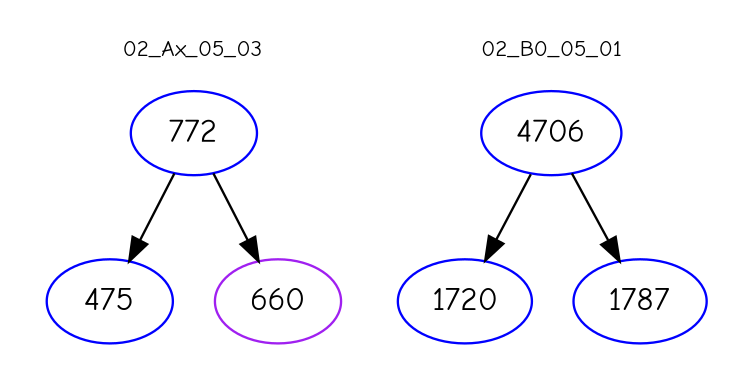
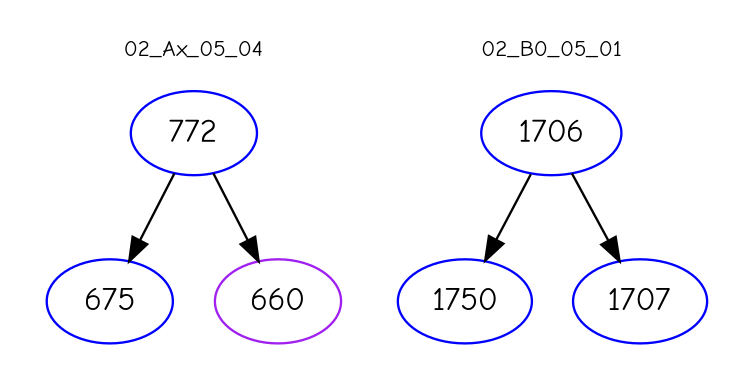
(194, 50) -> (194, 50)
(551, 133) -> (551, 133)
(110, 301) -> (110, 301)
(465, 301) -> (465, 301)
(640, 301) -> (640, 301)
